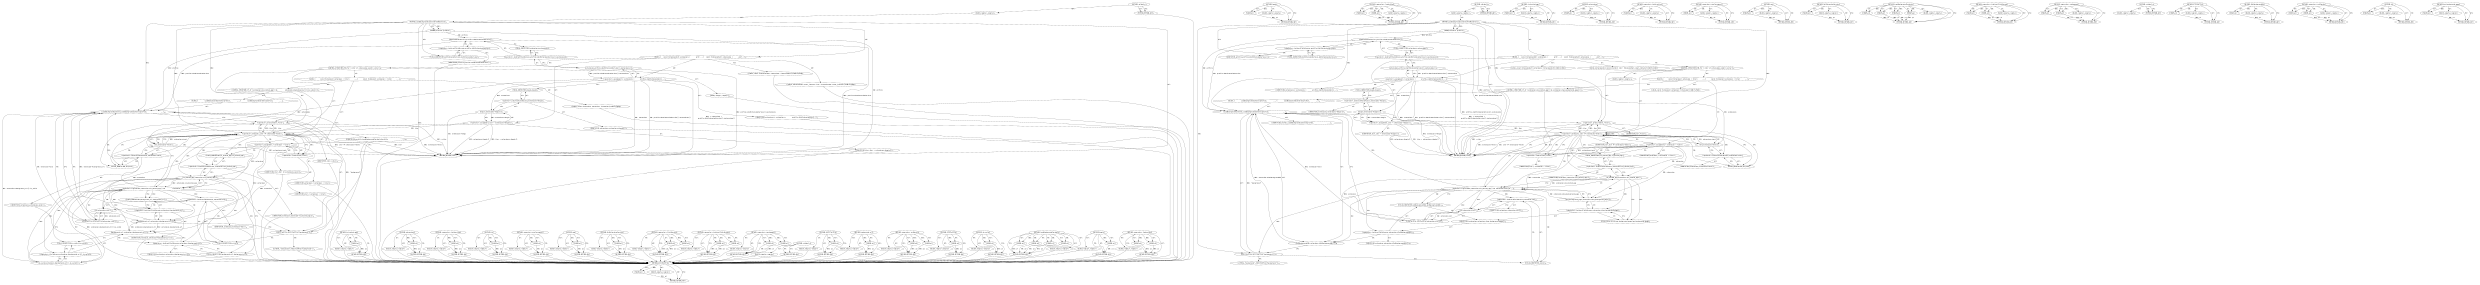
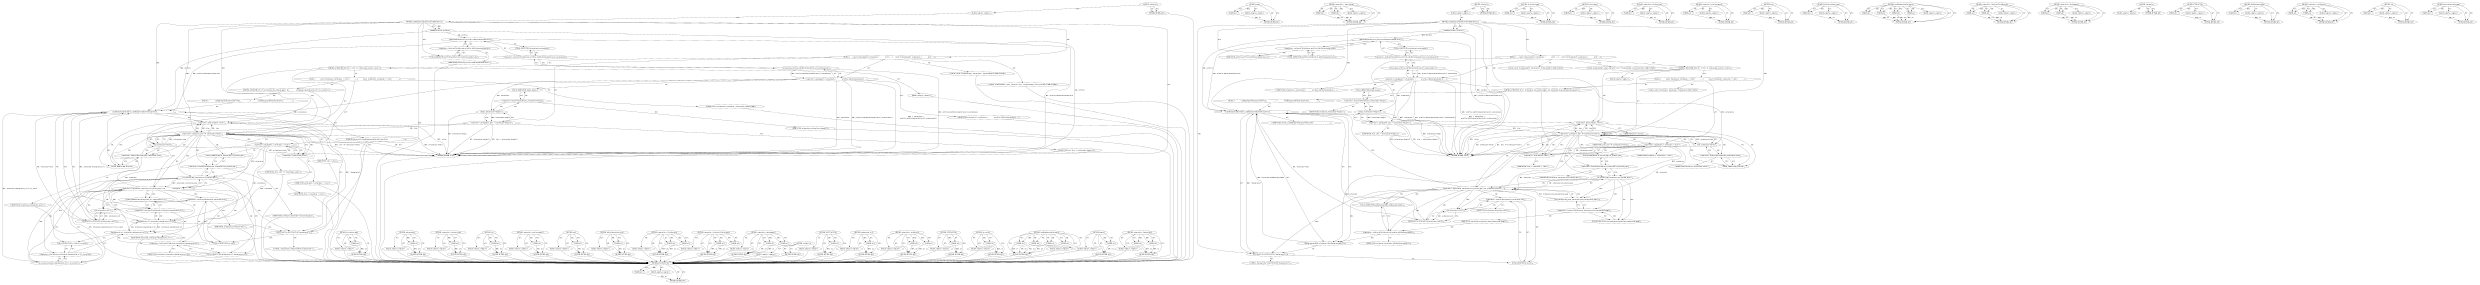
(1454, 213) -> (1387, 218)
